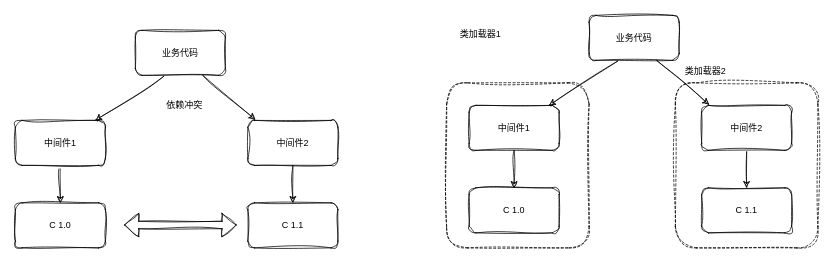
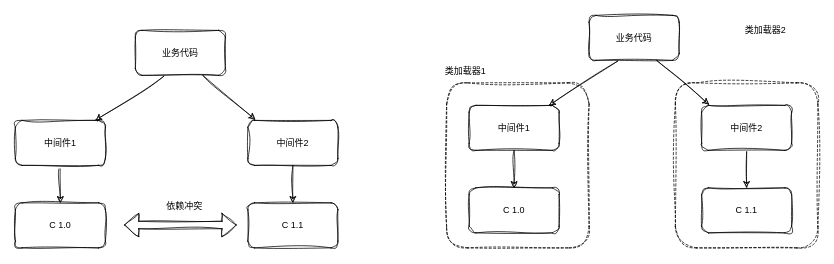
(480, 34) -> (465, 72)
(705, 72) -> (765, 30)
(184, 105) -> (184, 207)
